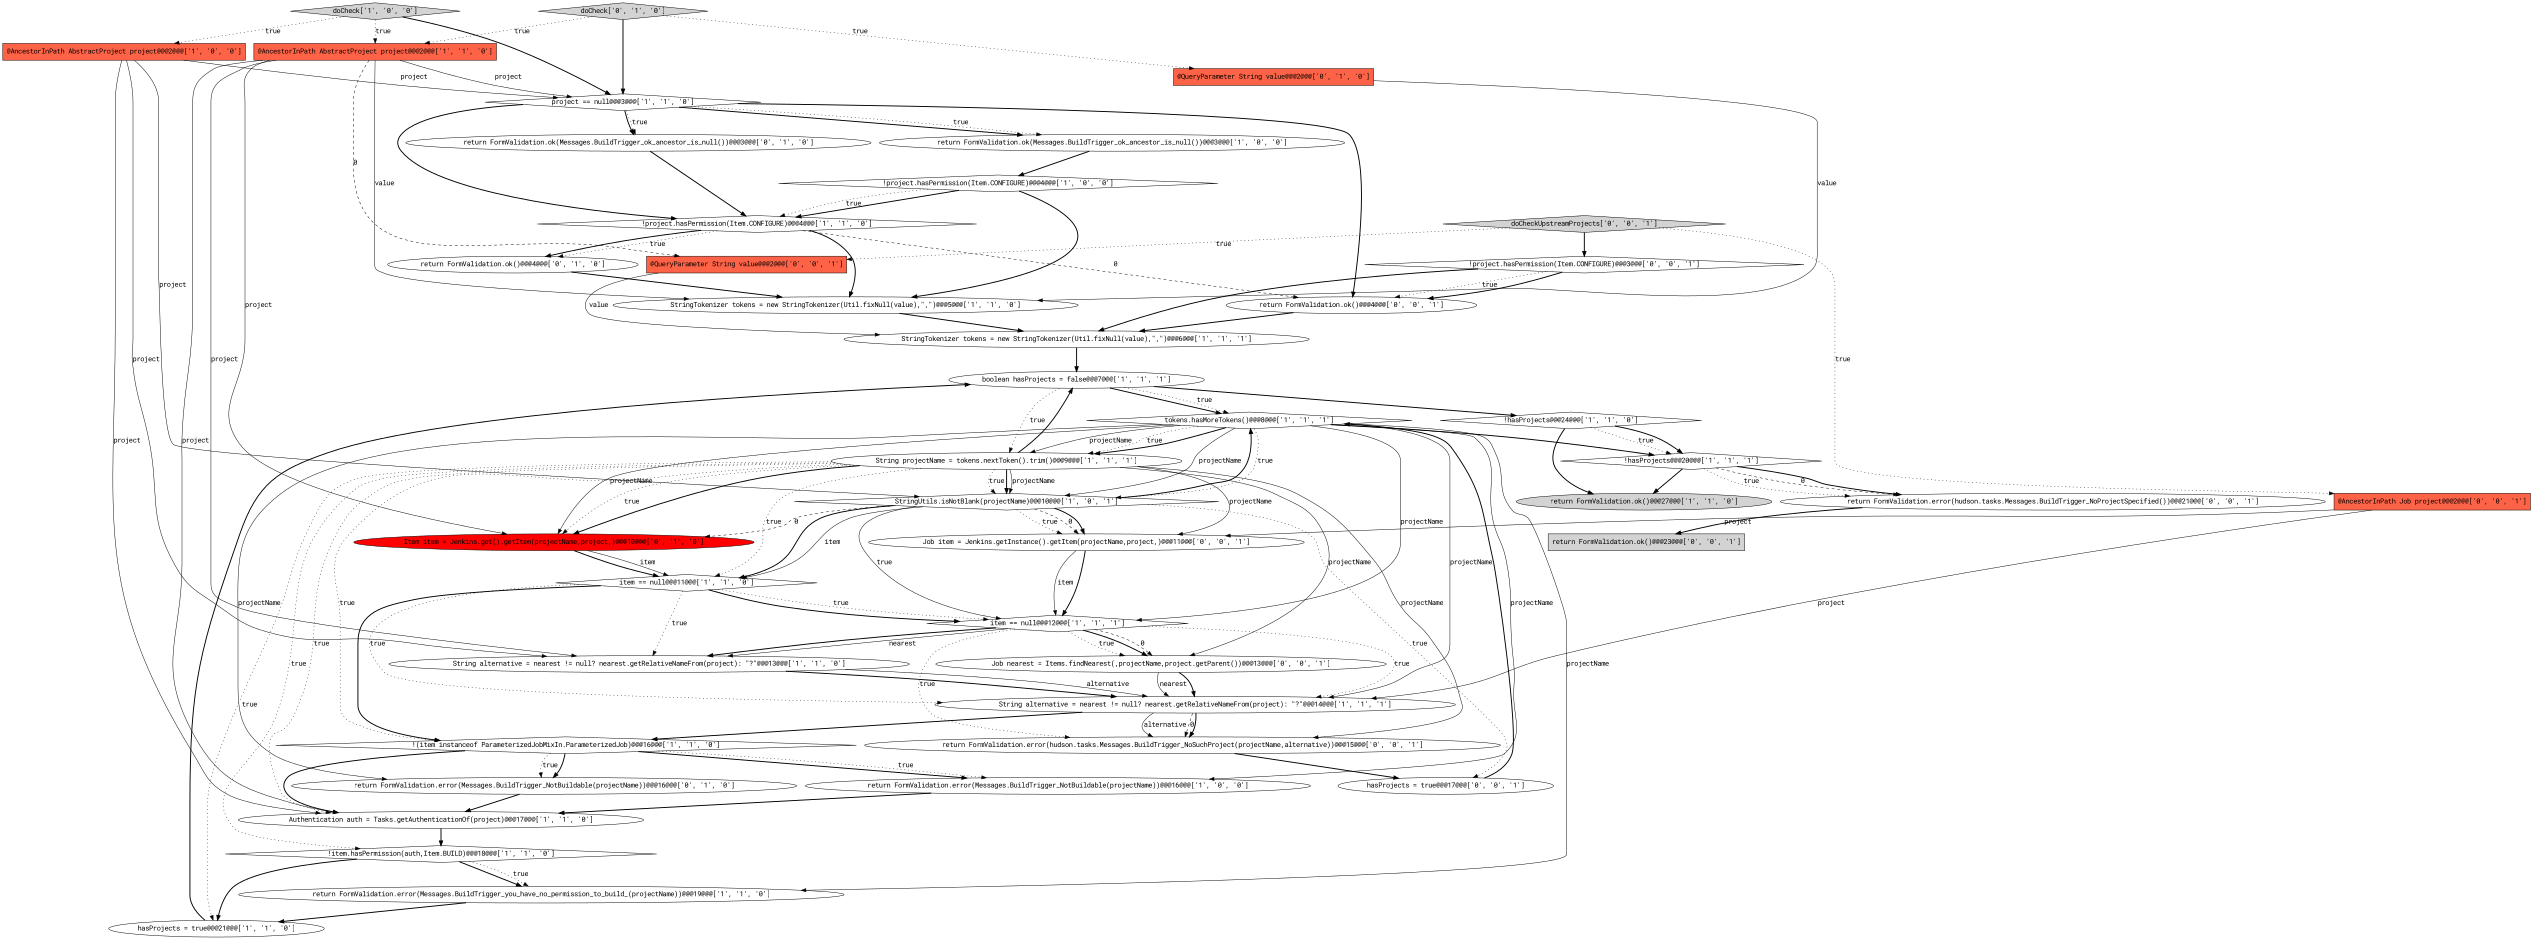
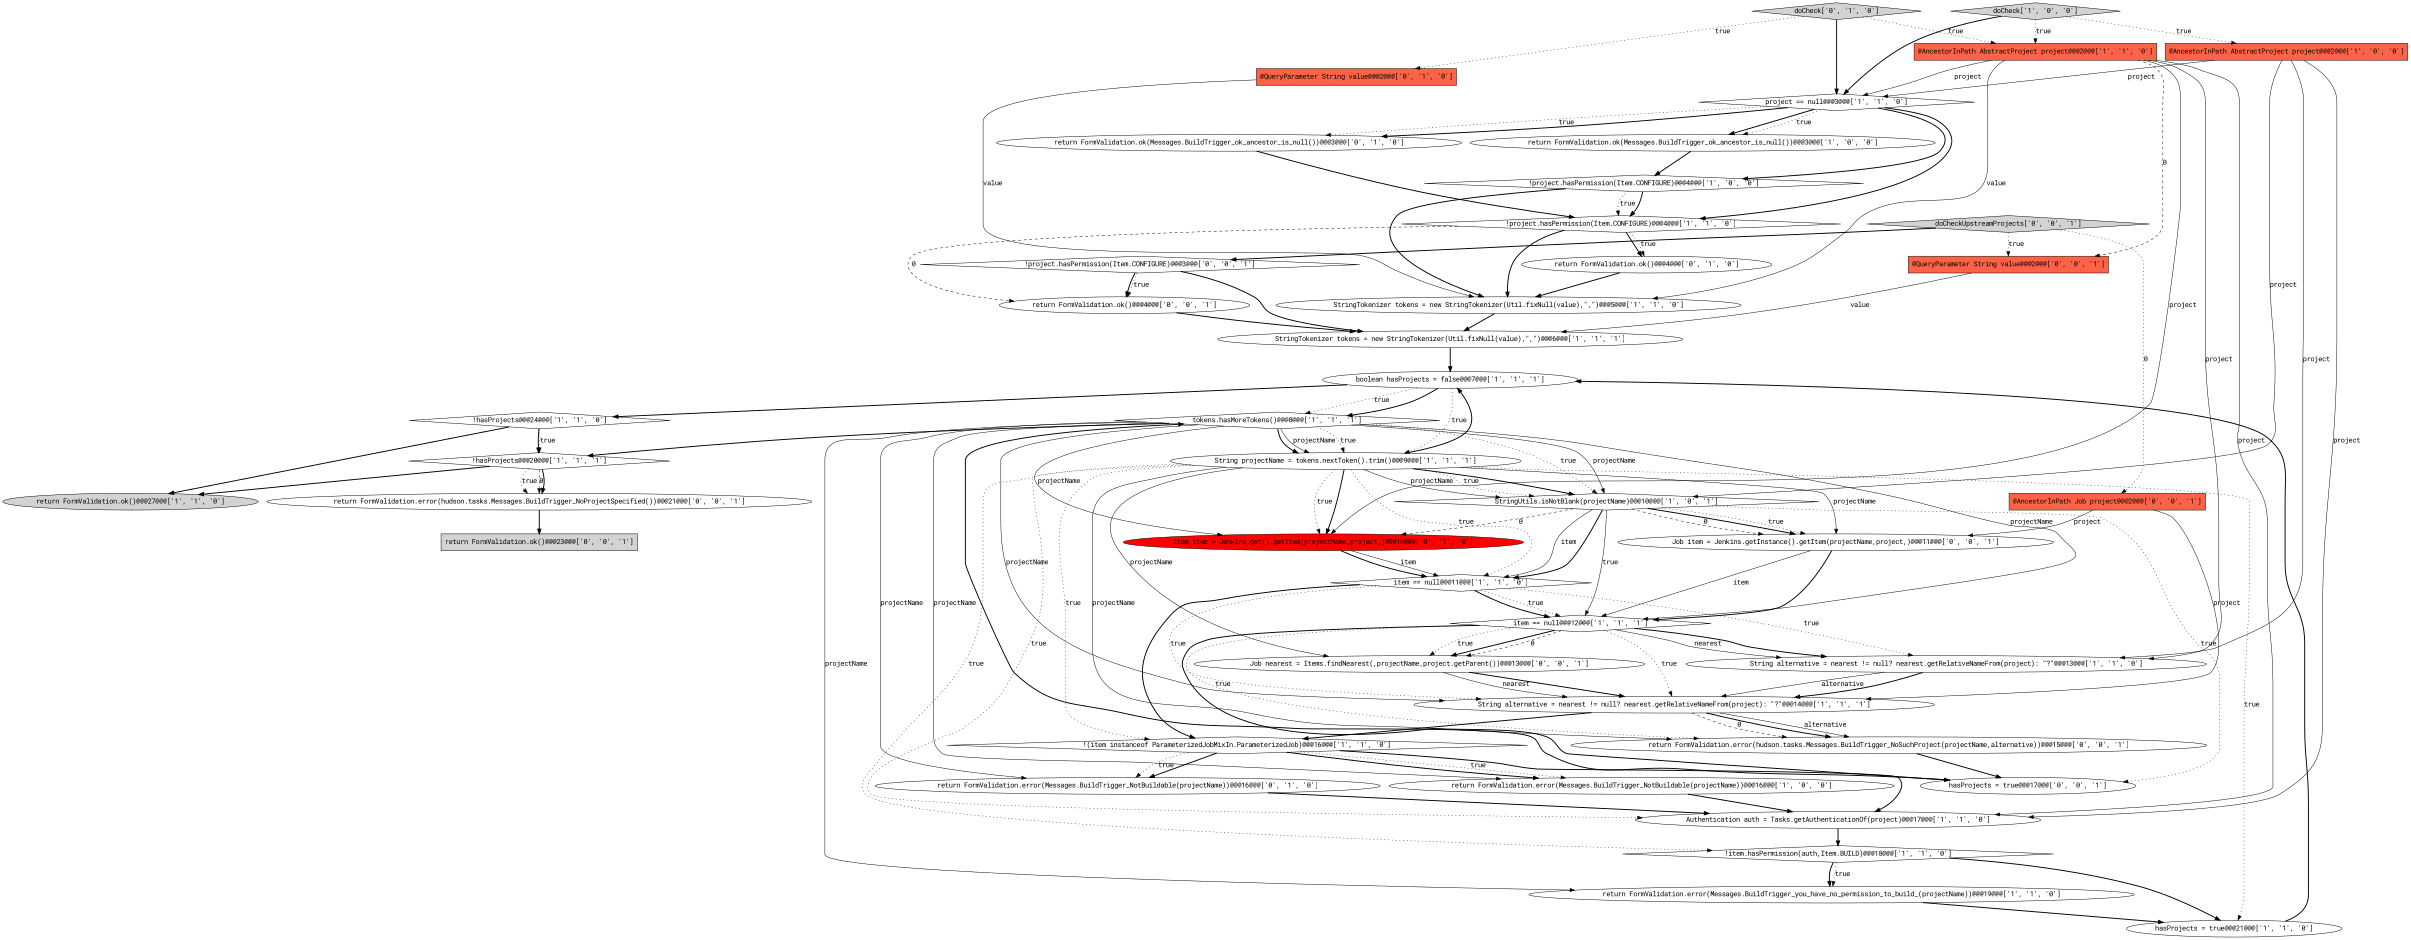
(1124, 112) -> (1890, 166)
(1843, 360) -> (2146, 360)
(1203, 485) -> none
none -> (1316, 733)
